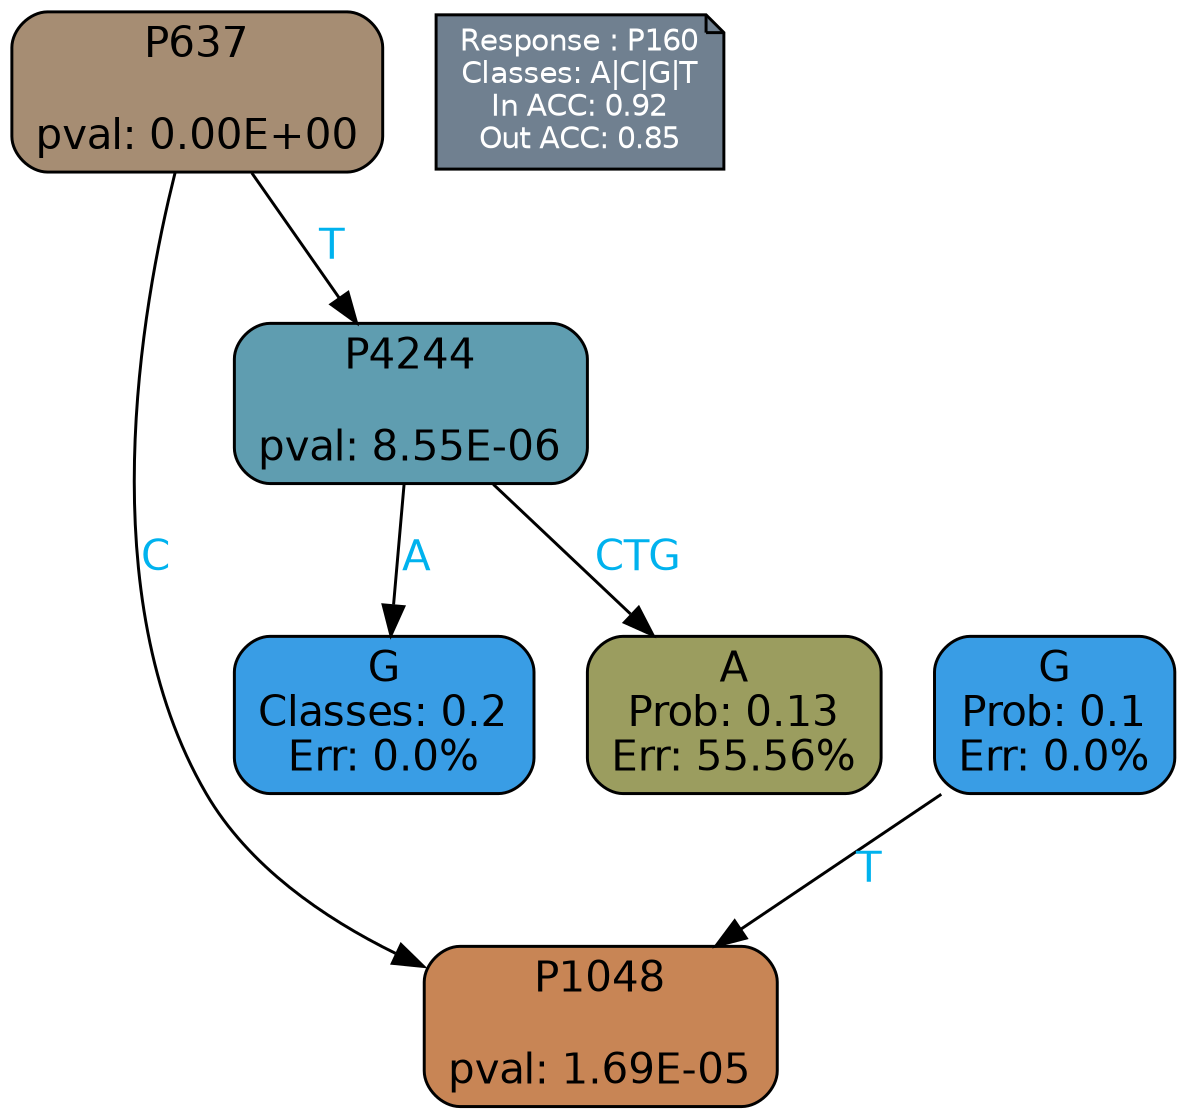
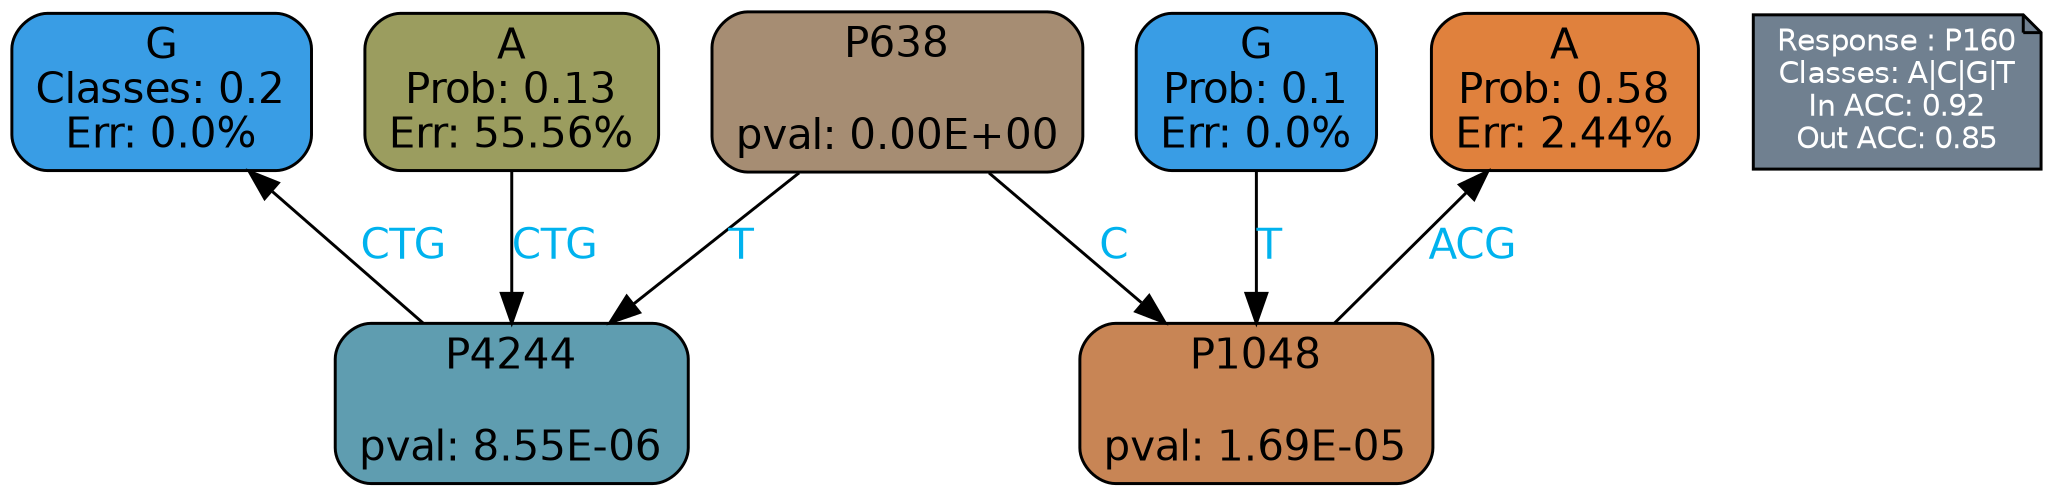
(197, 92) -> (897, 92)
none -> (1565, 92)
(562, 549) -> (512, 232)
(417, 559) -> (403, 248)
